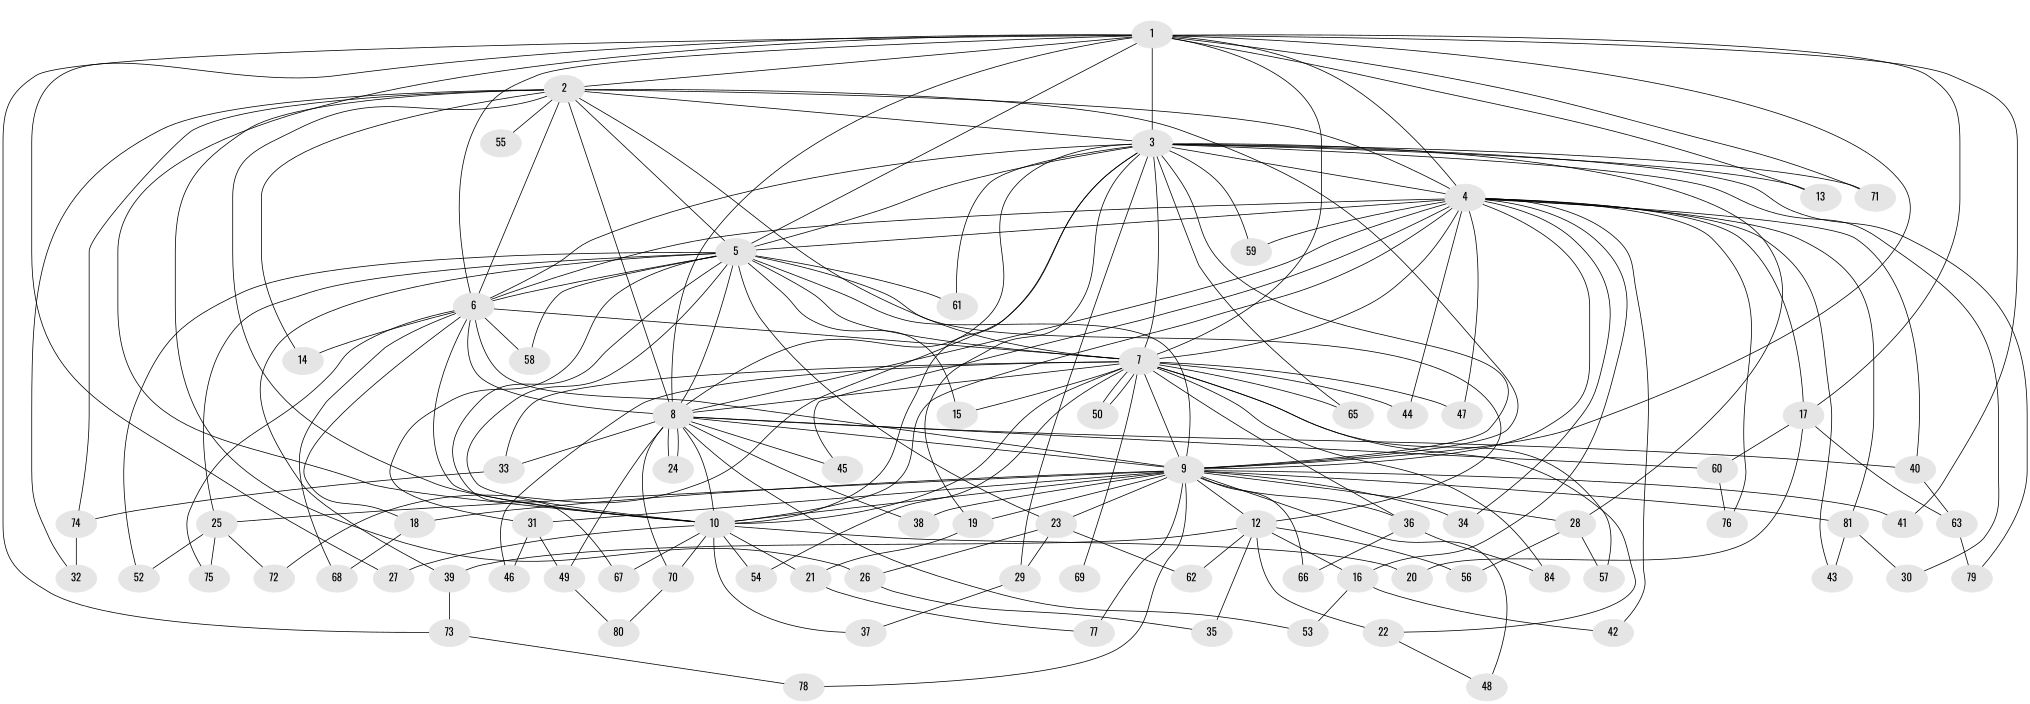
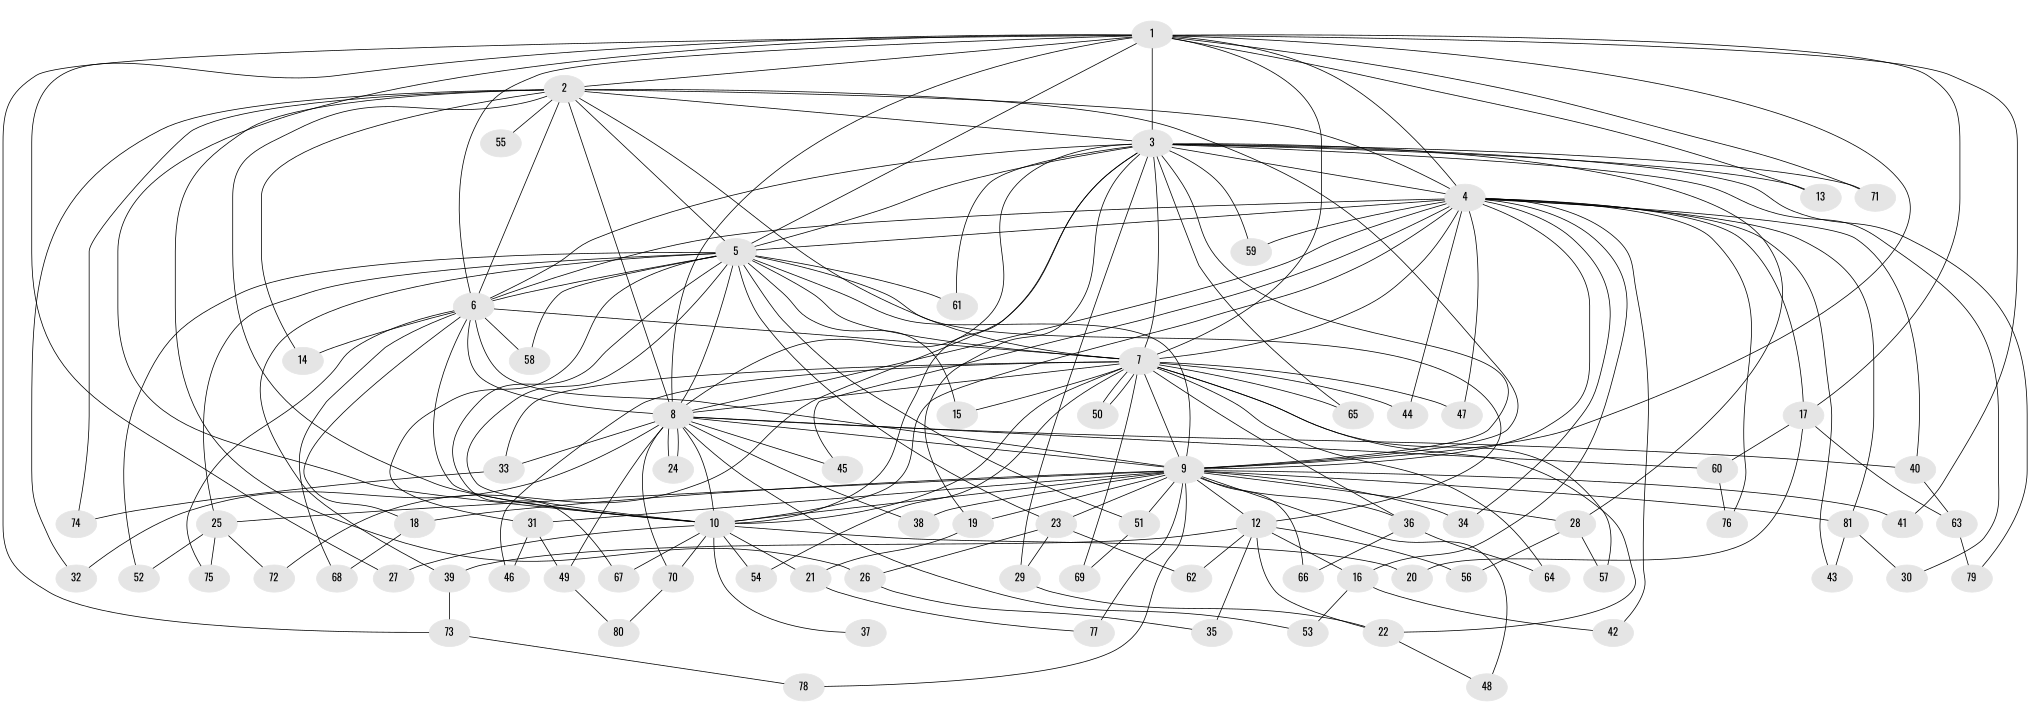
none -> (1139, 524)
(76, 551) -> (372, 495)
(1550, 579) -> (1550, 579)
(940, 607) -> (1201, 609)
